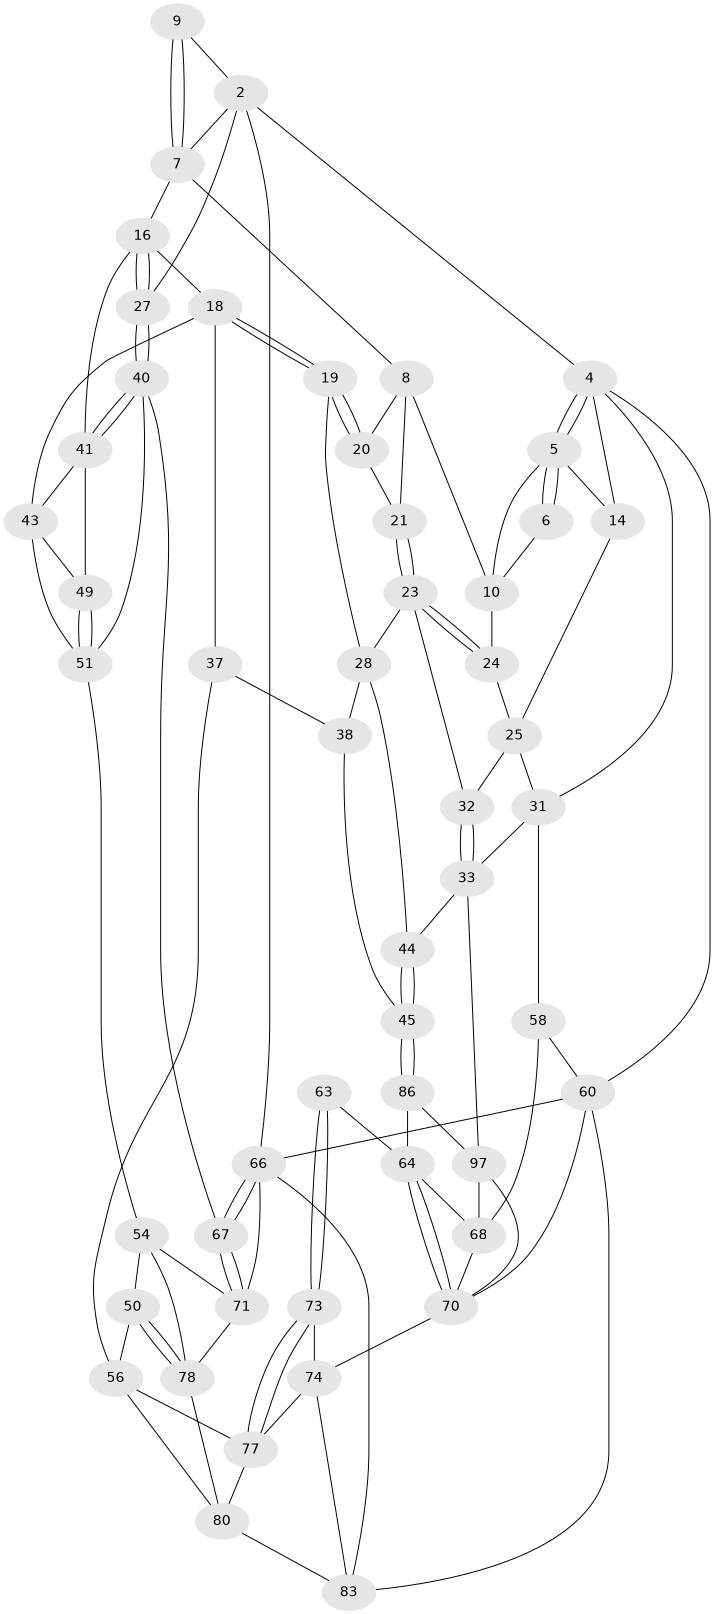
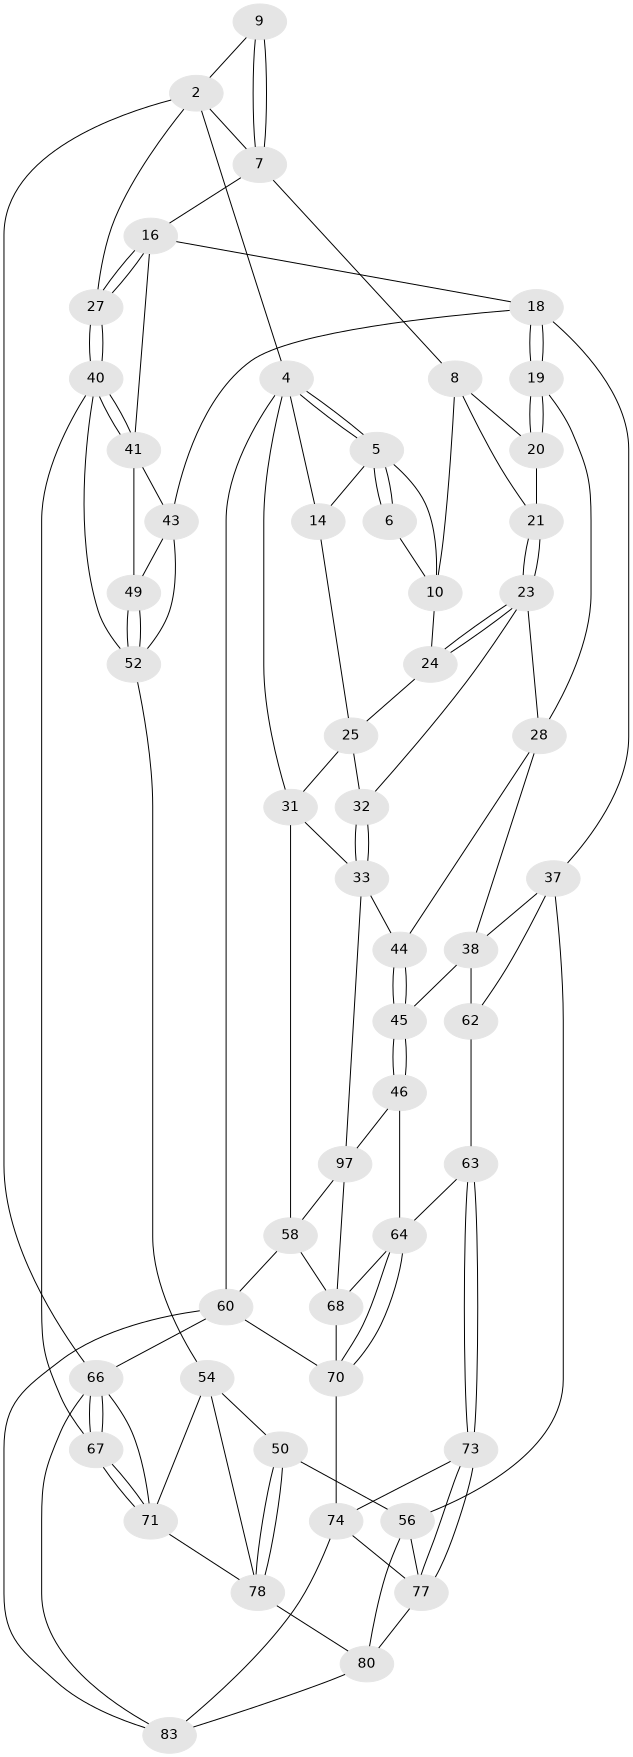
(85, 664) -> (134, 664)
none -> (471, 1021)
(408, 1093) -> (400, 1093)
(518, 1244) -> (318, 1200)
